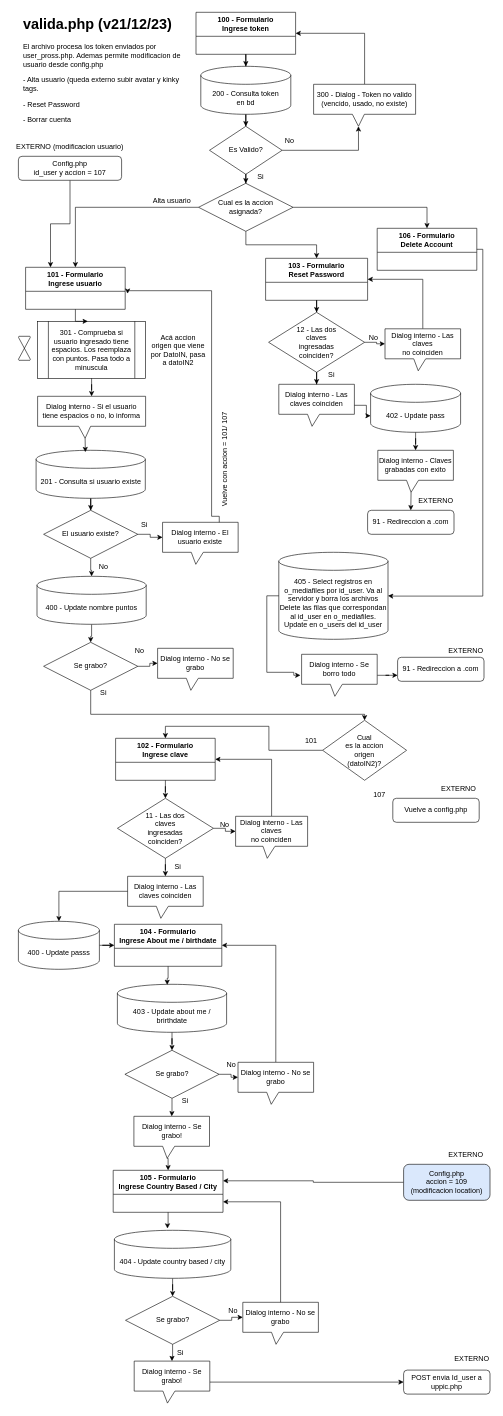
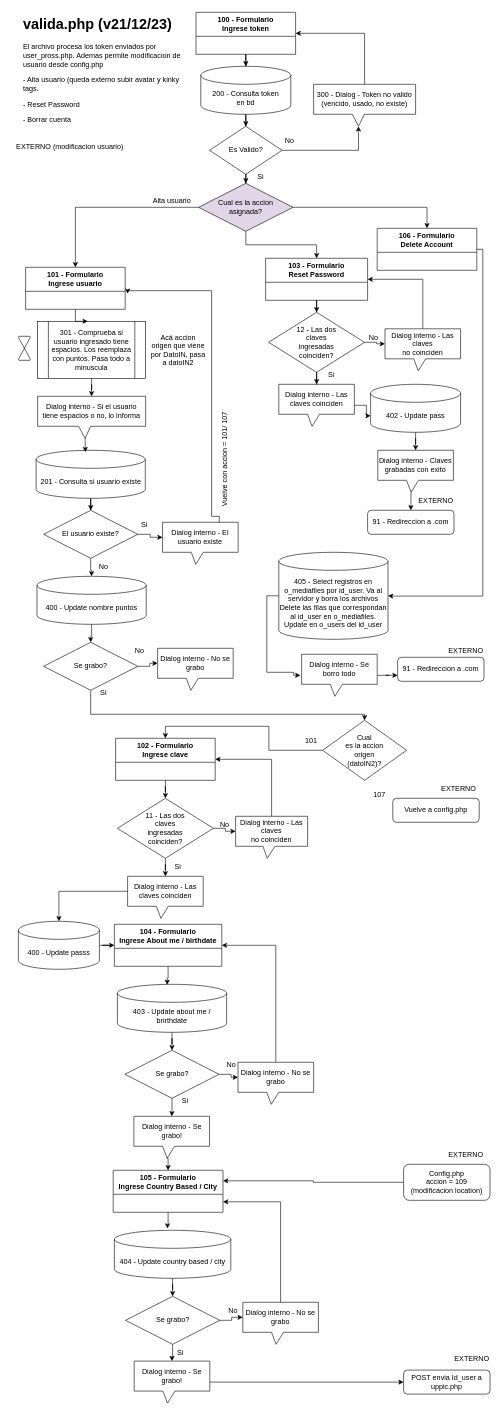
(70, 168) -> none
(246, 207) -> (246, 207)
(50, 242) -> none
(447, 1182) -> (447, 1182)
